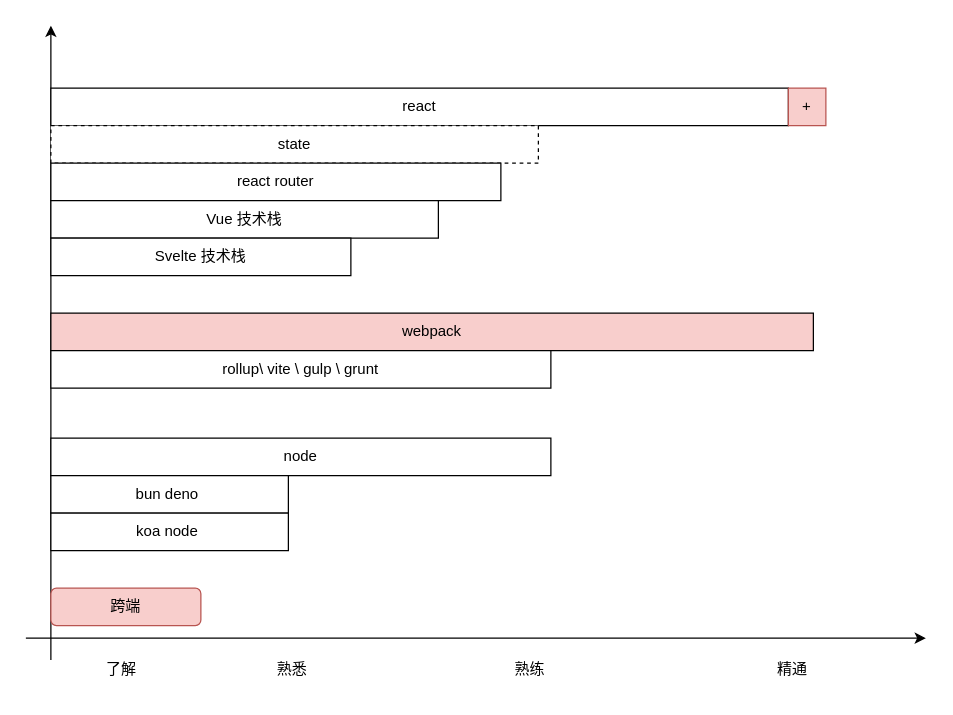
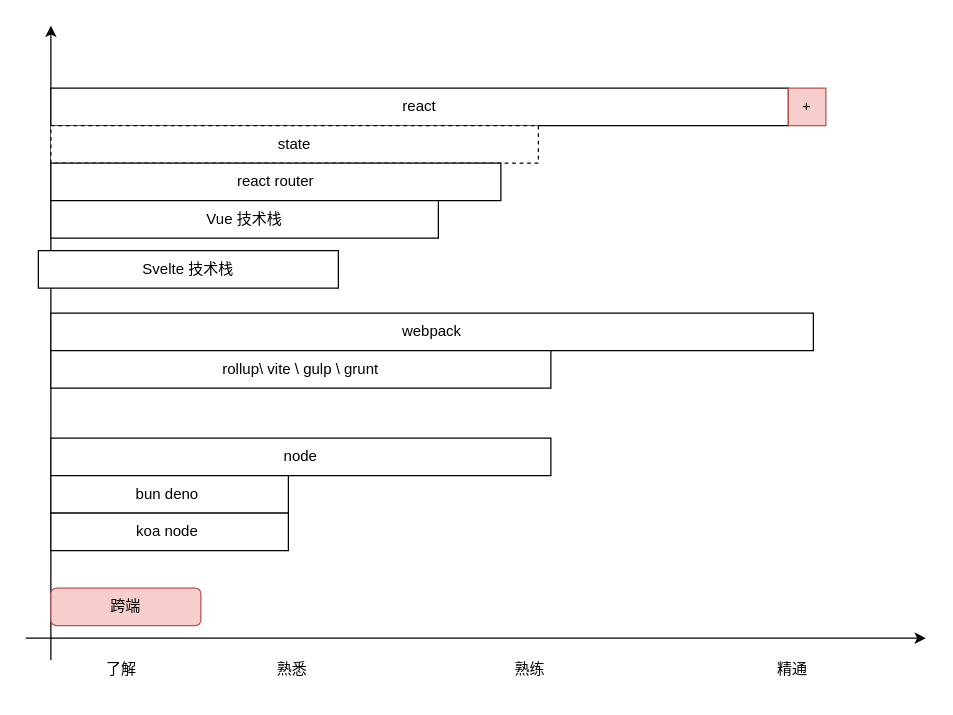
(201, 257) -> (188, 269)
(432, 332) -> (432, 332)
